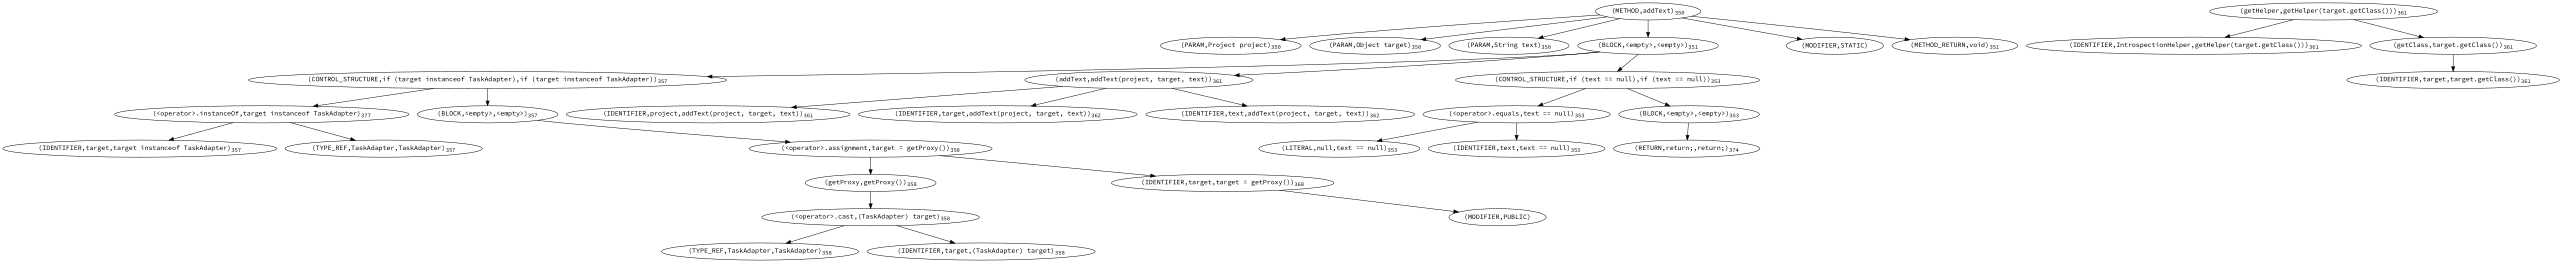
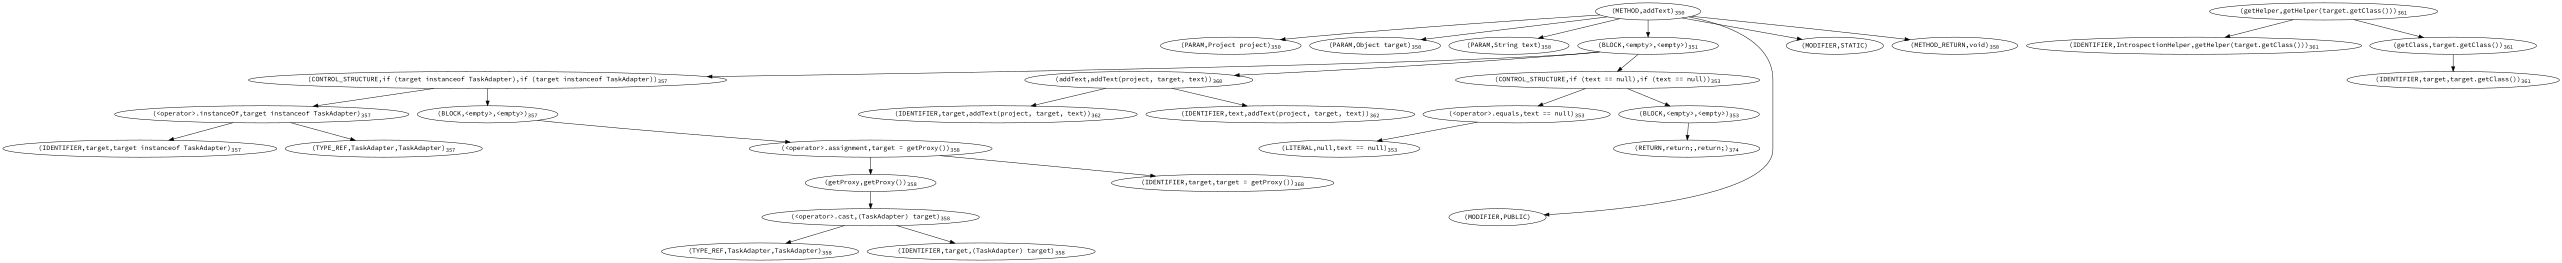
(1994, 45) -> (1994, 45)
(1218, 79) -> (1218, 79)
(366, 114) -> (366, 114)
(708, 114) -> none
(1517, 149) -> none
(1367, 201) -> (1756, 173)
